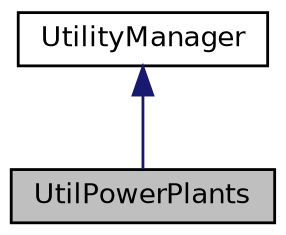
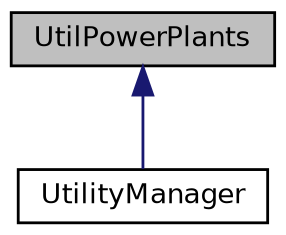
(143, 132) -> (143, 132)
